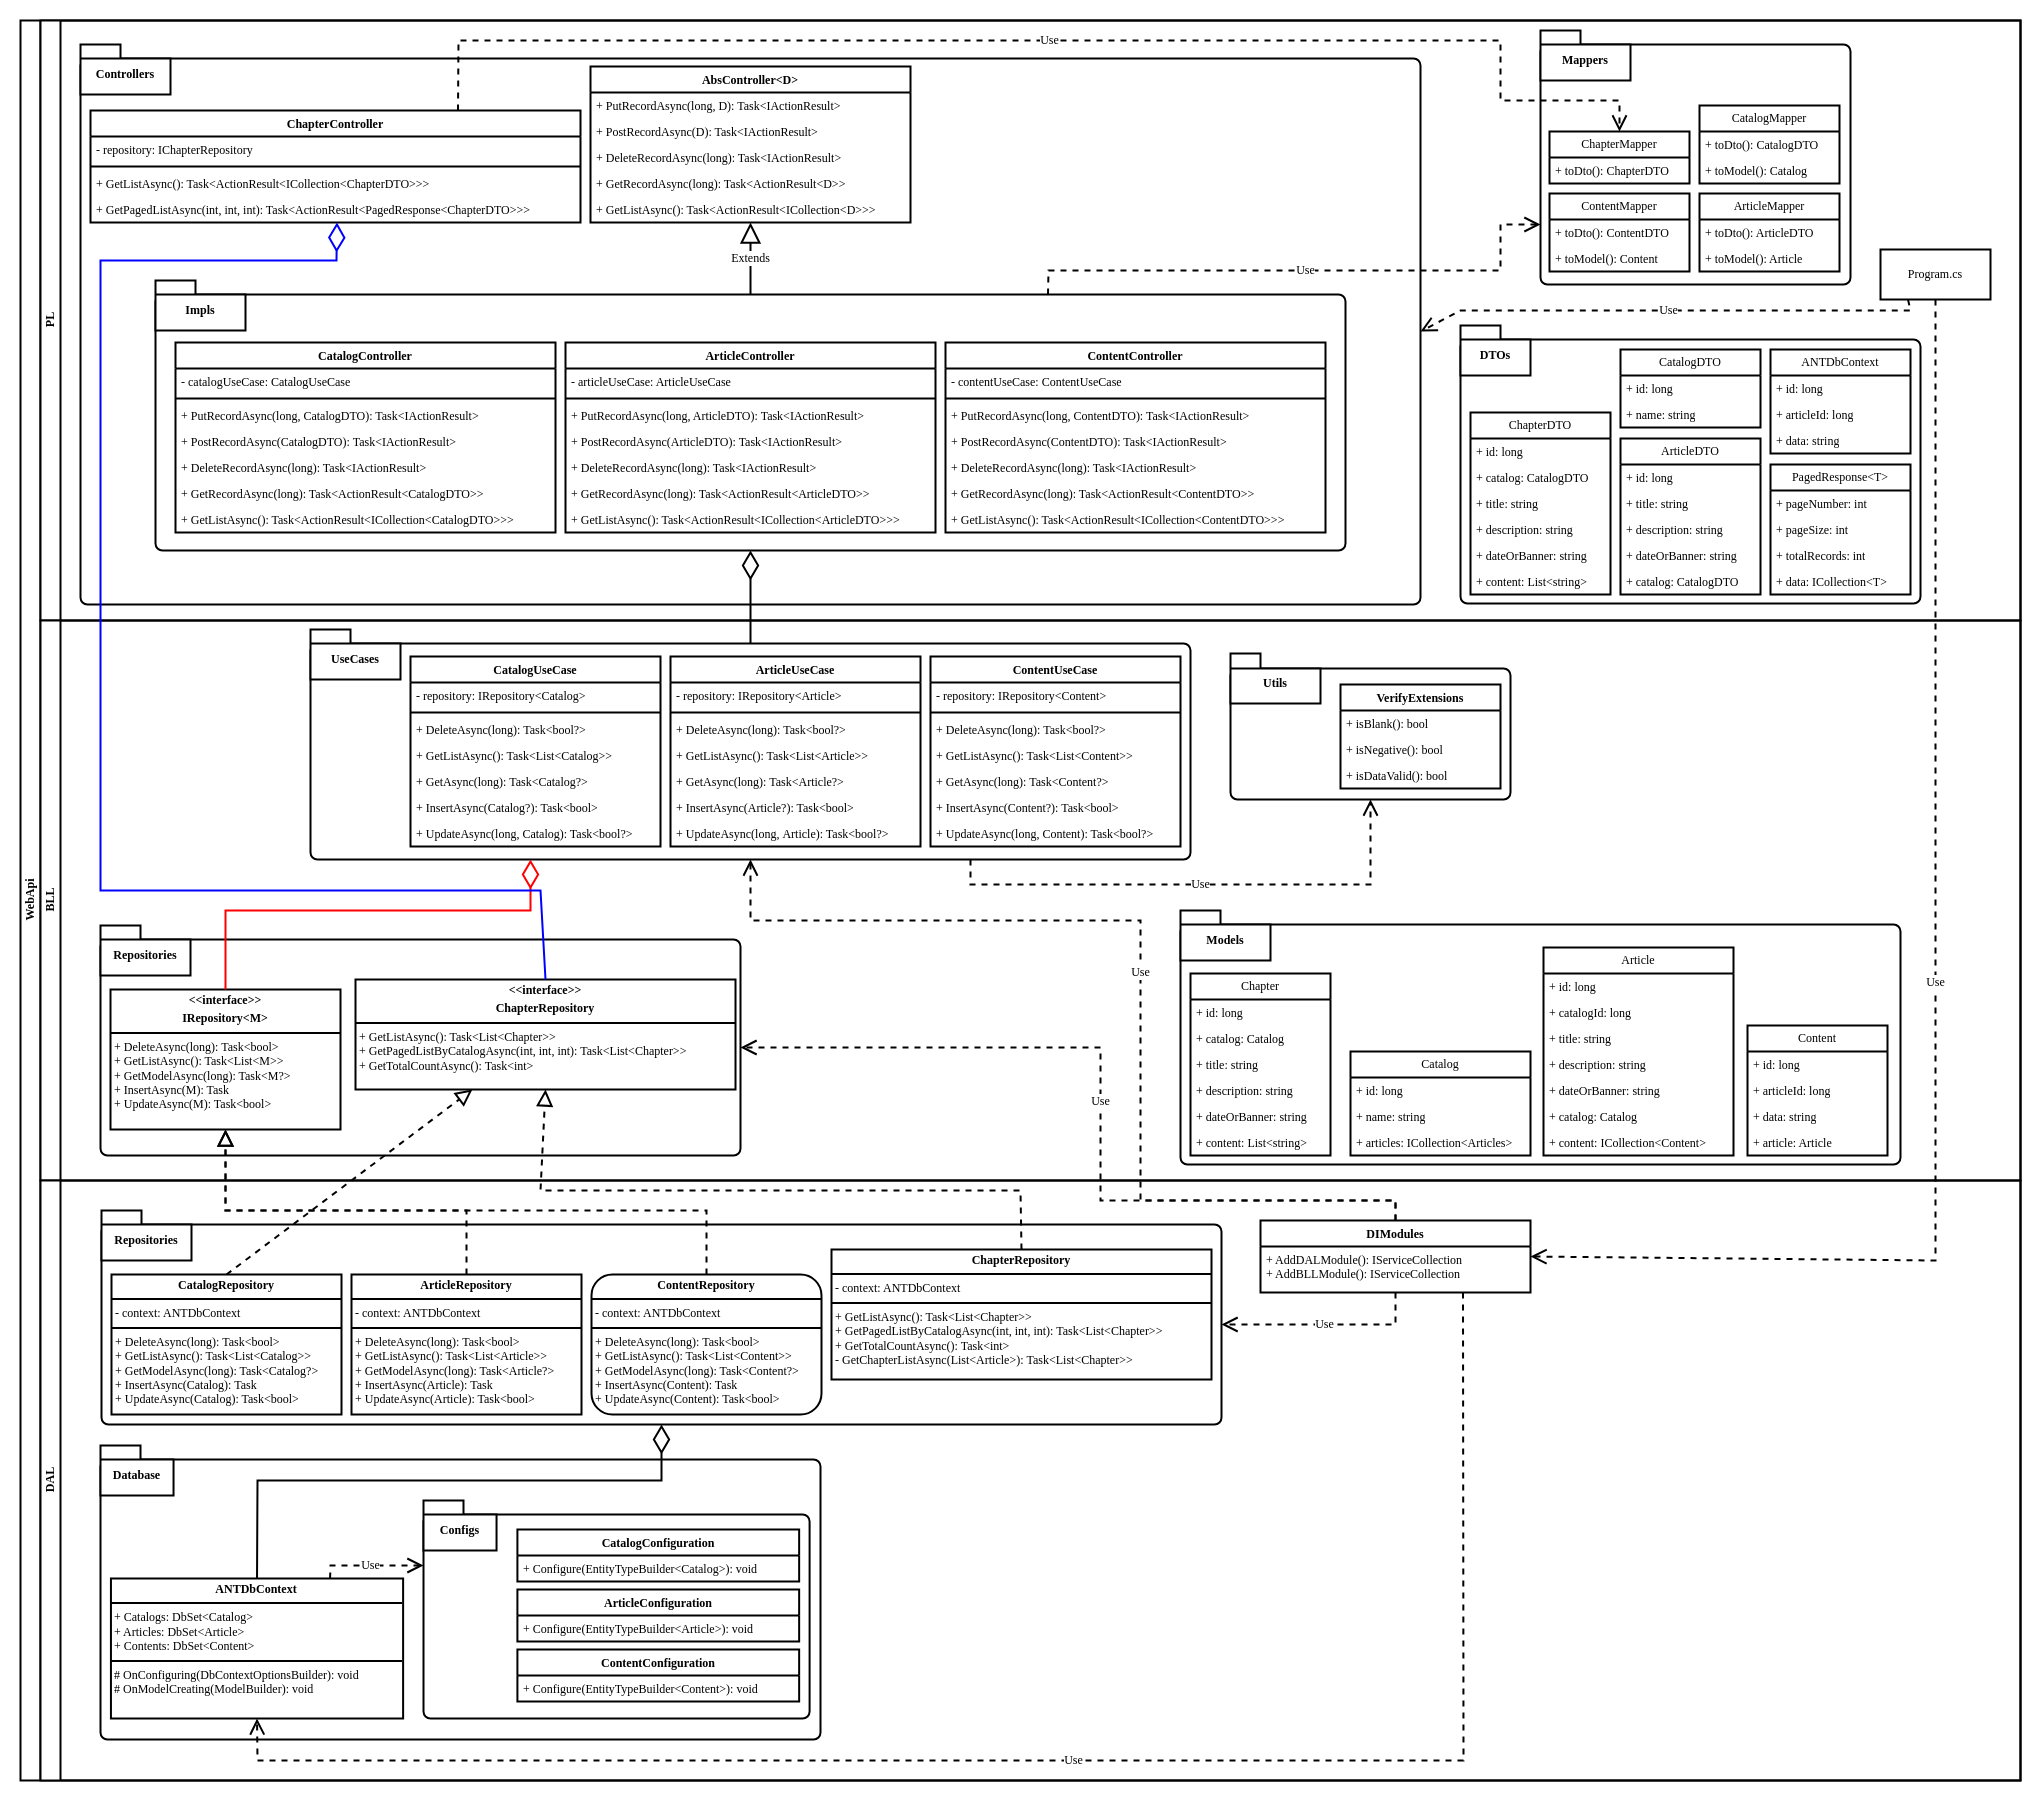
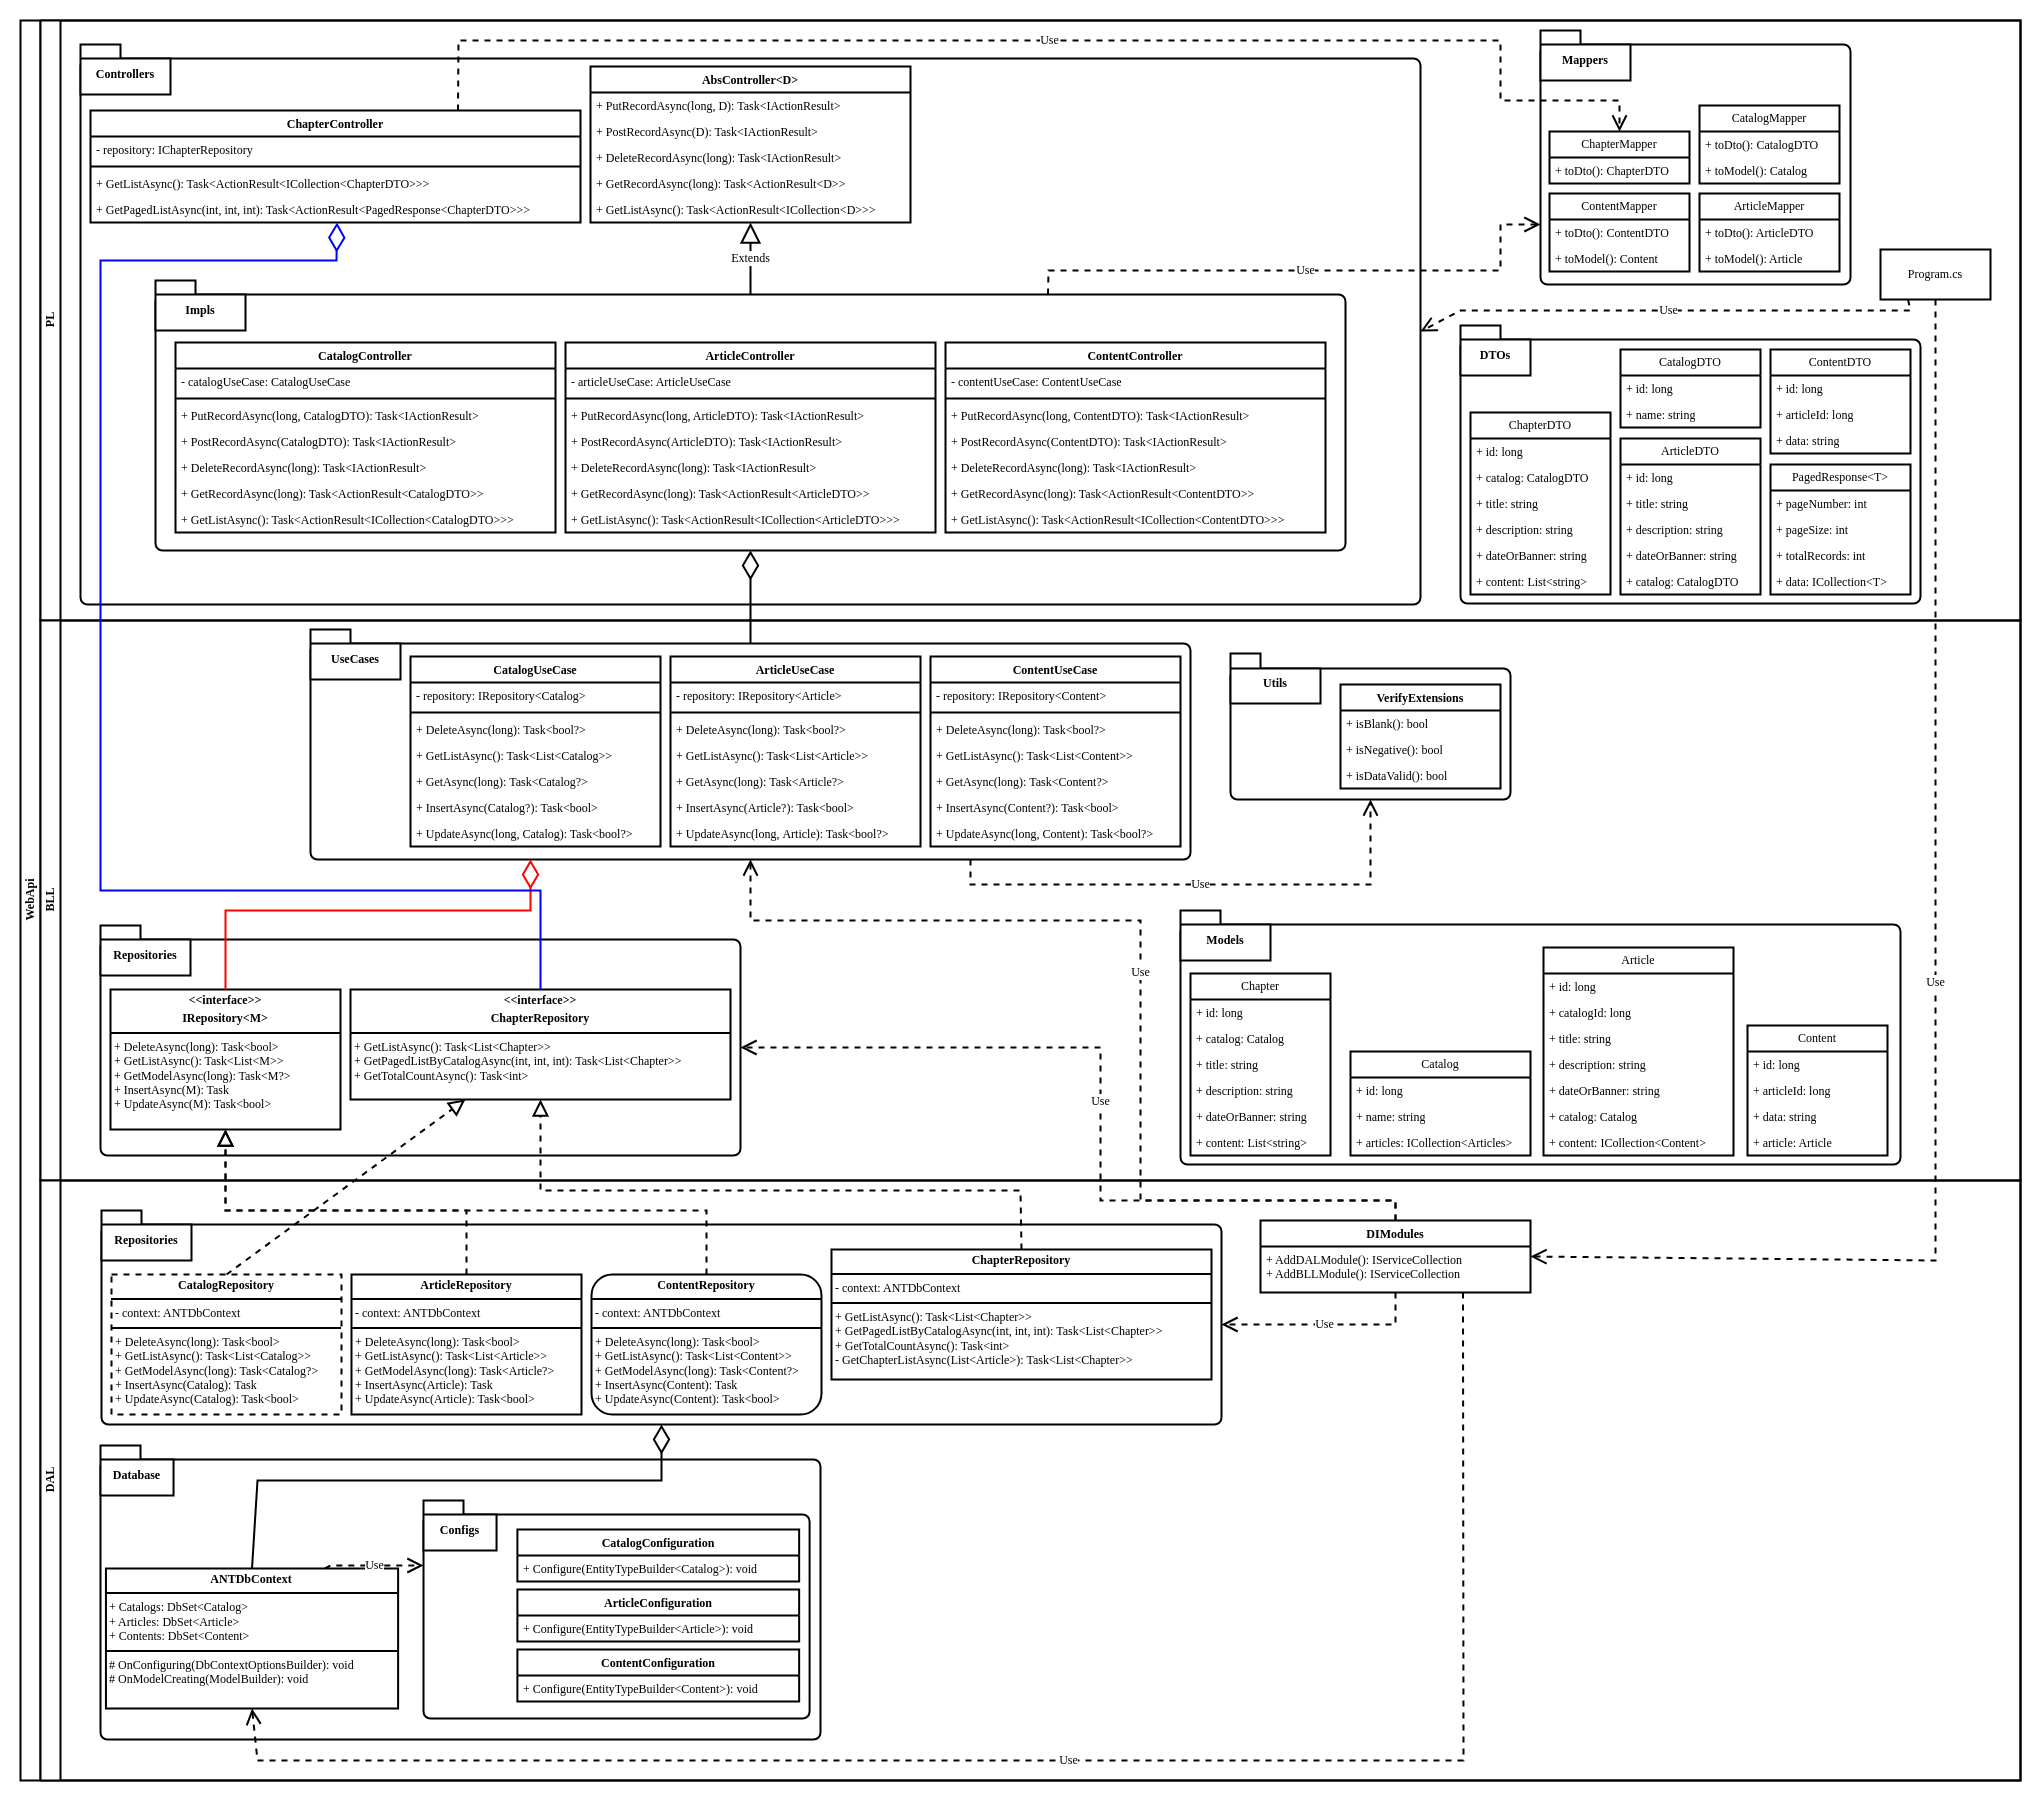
(1841, 363) -> (1841, 363)
(546, 1035) -> (541, 1045)
(227, 1345) -> (227, 1345)
(257, 1649) -> (252, 1639)
